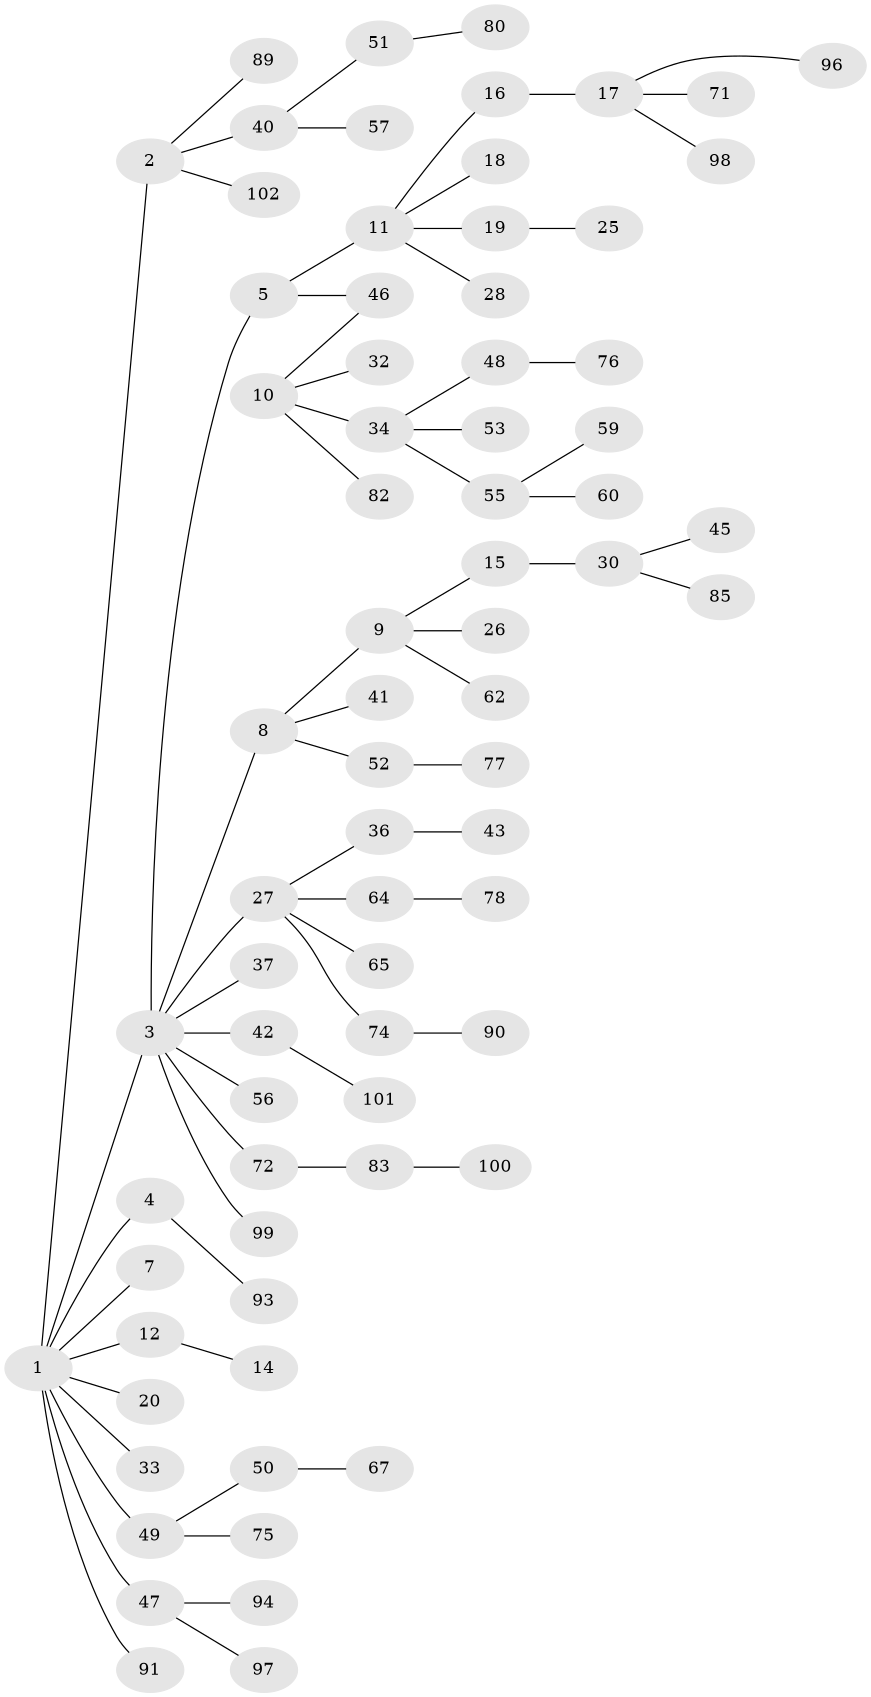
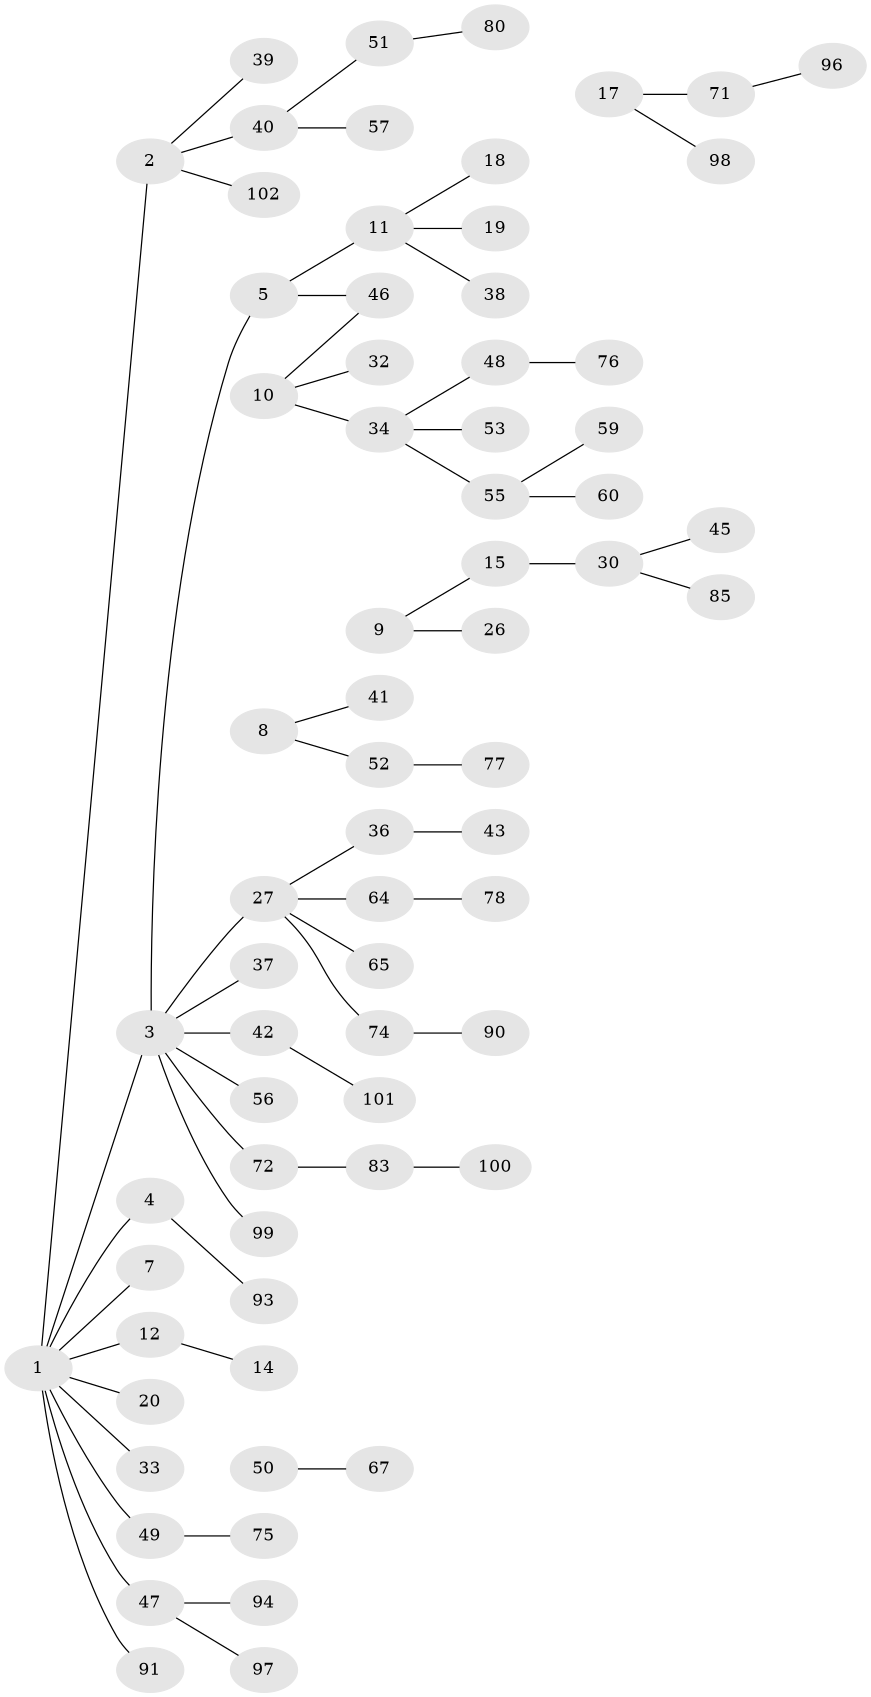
(716, 57) -> (777, 80)
(264, 61) -> (264, 61)
(495, 94) -> none
(609, 228) -> none
(495, 296) -> (495, 296)
(380, 497) -> none
(322, 681) -> none
(495, 698) -> none
(207, 882) -> none
(207, 1502) -> none
